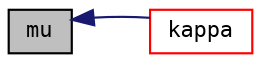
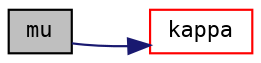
(122, 17) -> (100, 46)
